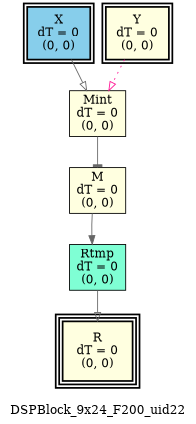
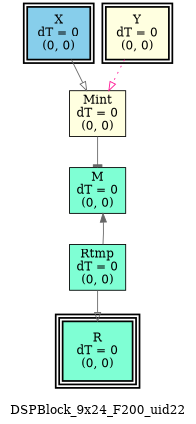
(98, 190) -> (98, 190)
(92, 224) -> (103, 233)
(98, 351) -> (98, 351)
